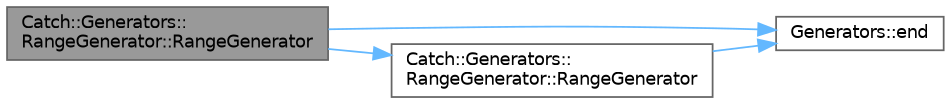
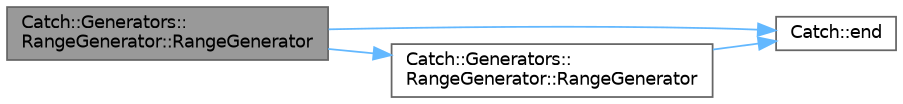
(860, 34) -> (836, 34)
